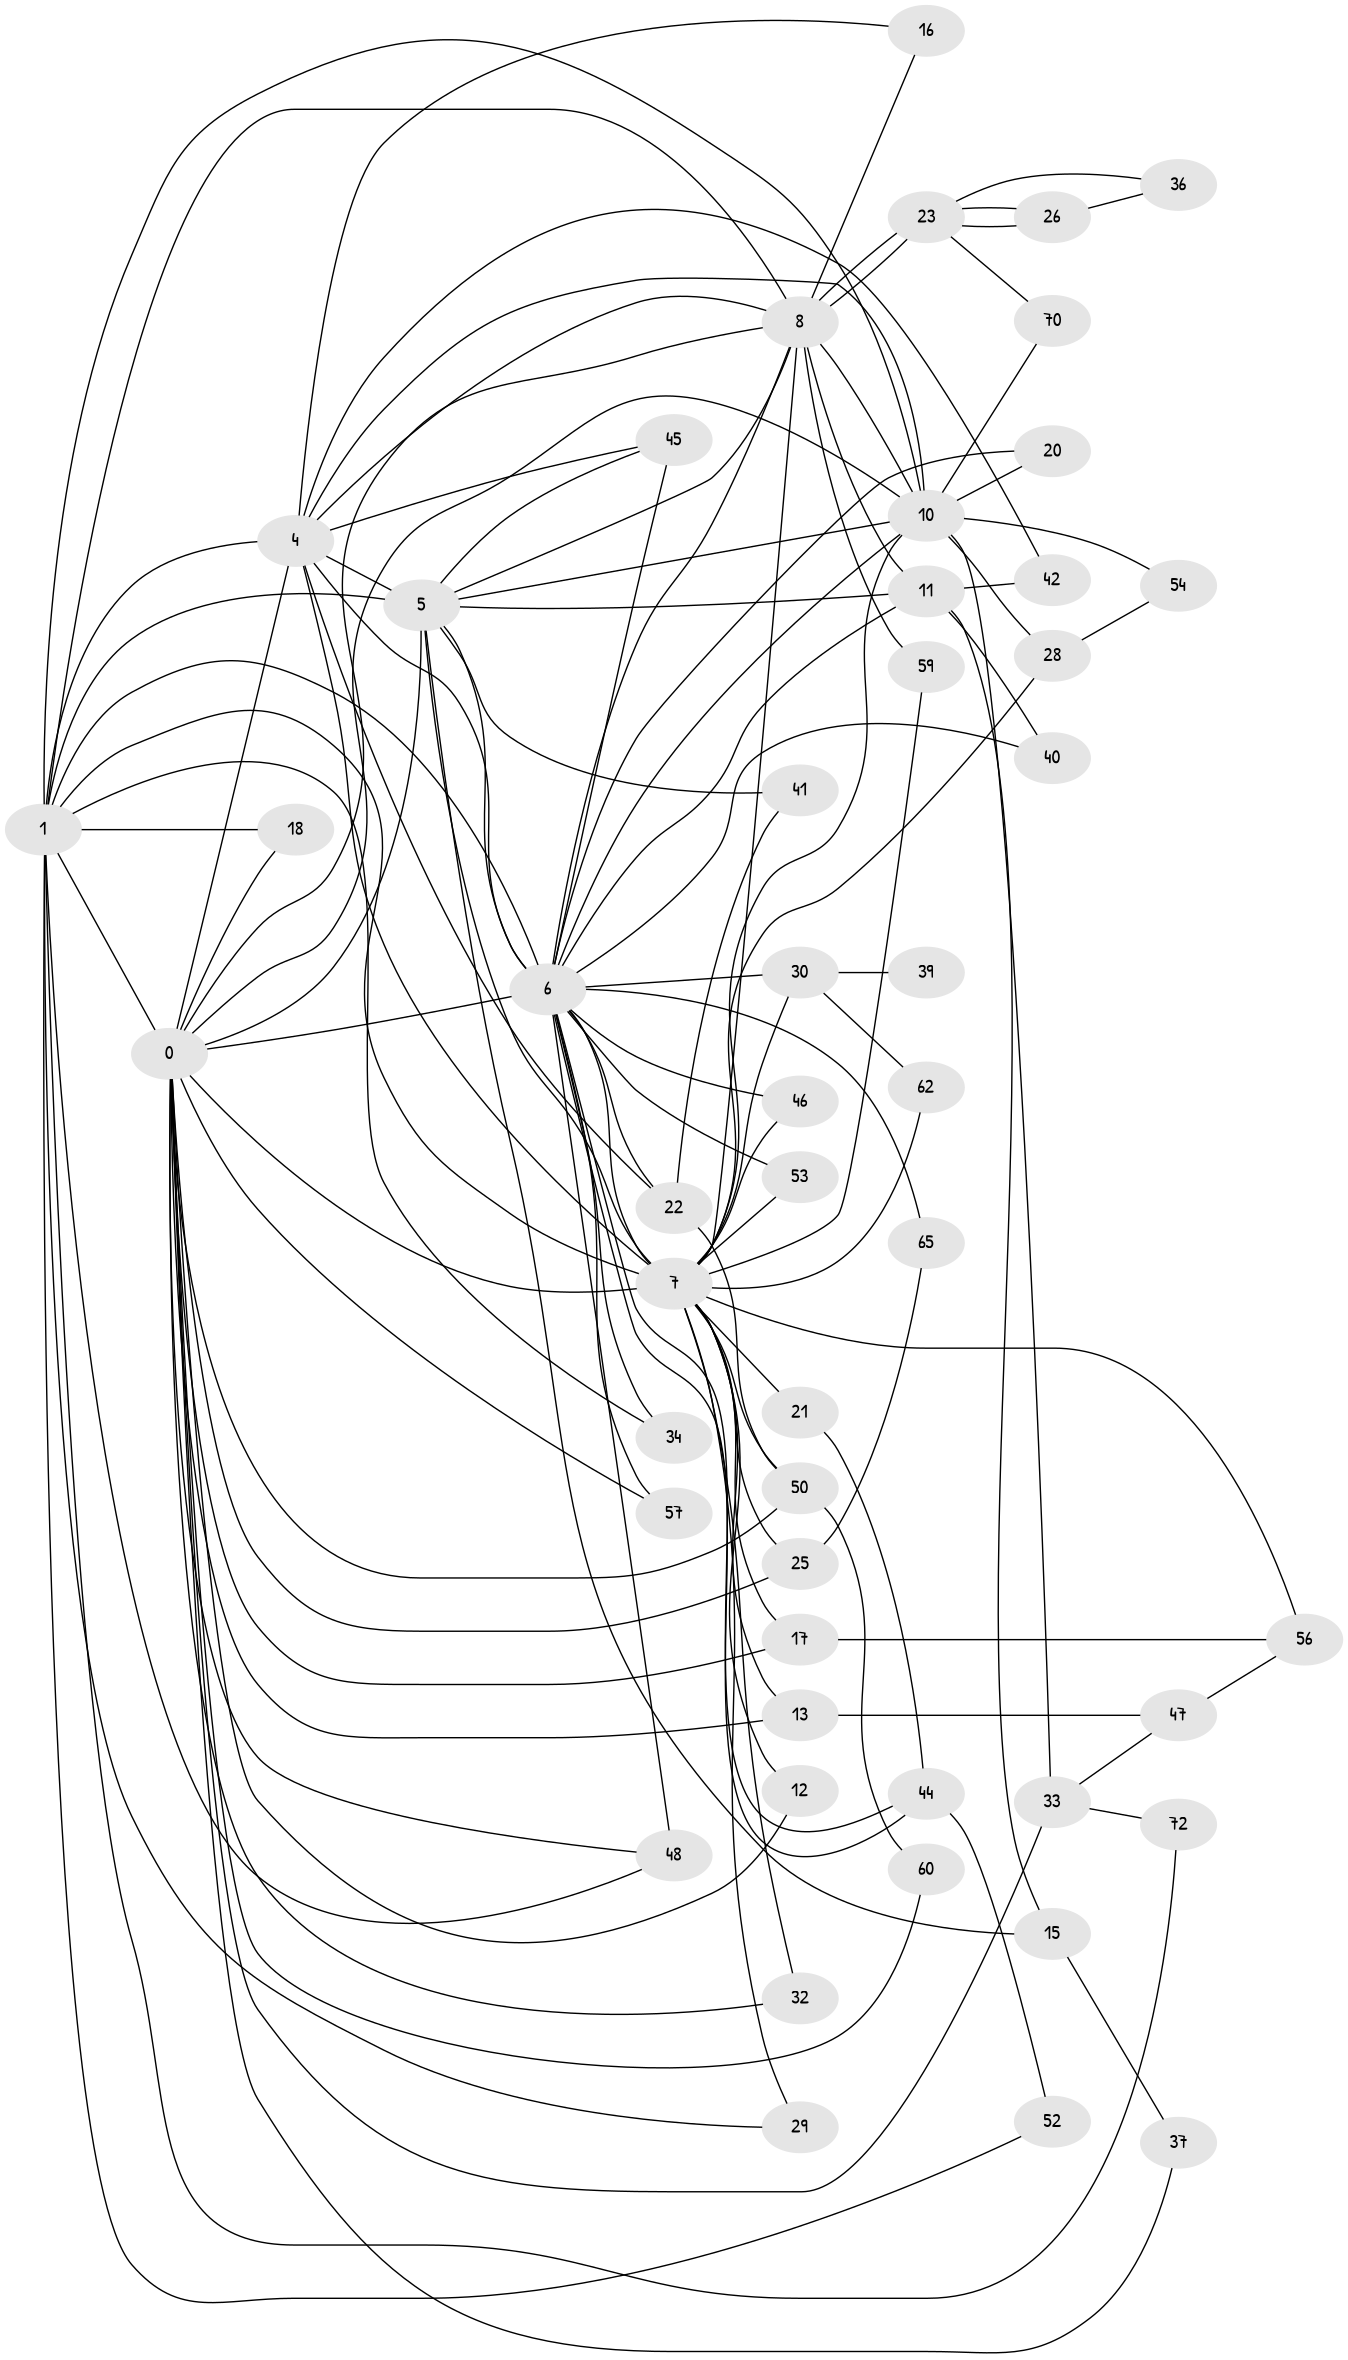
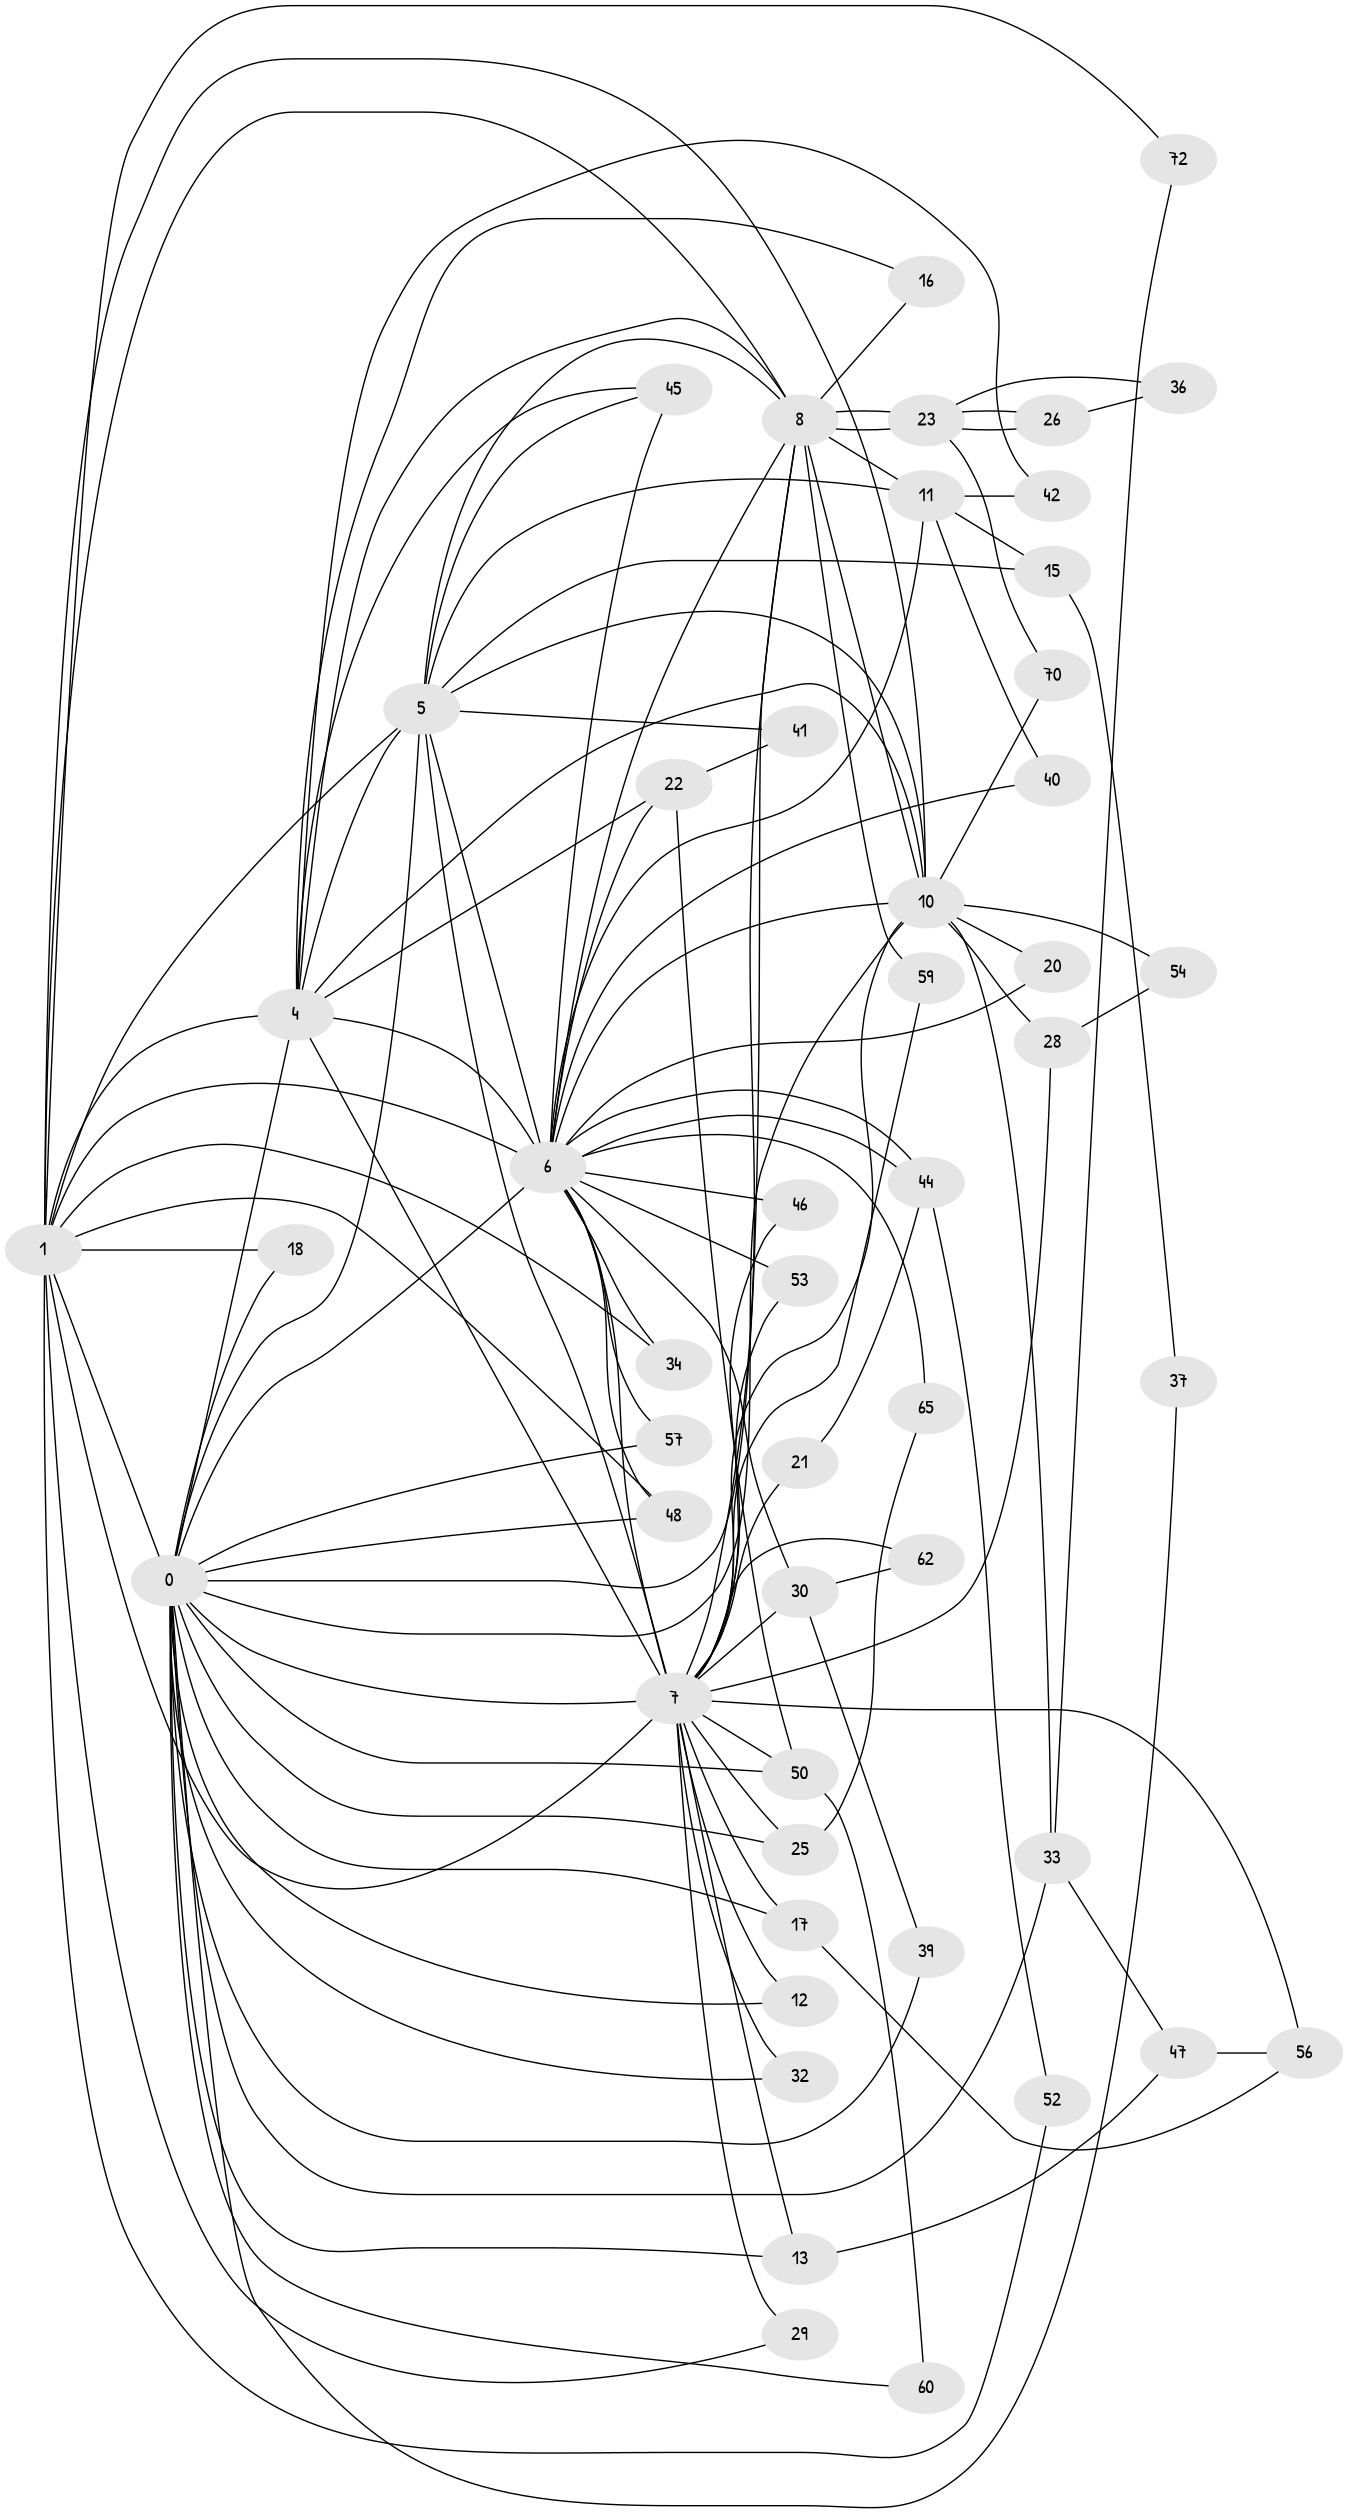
none -> (391, 2134)
